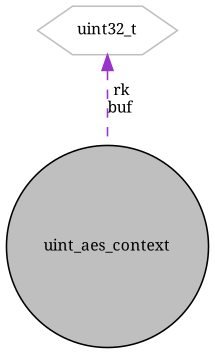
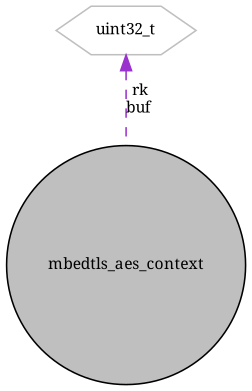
(107, 246) -> (126, 265)
